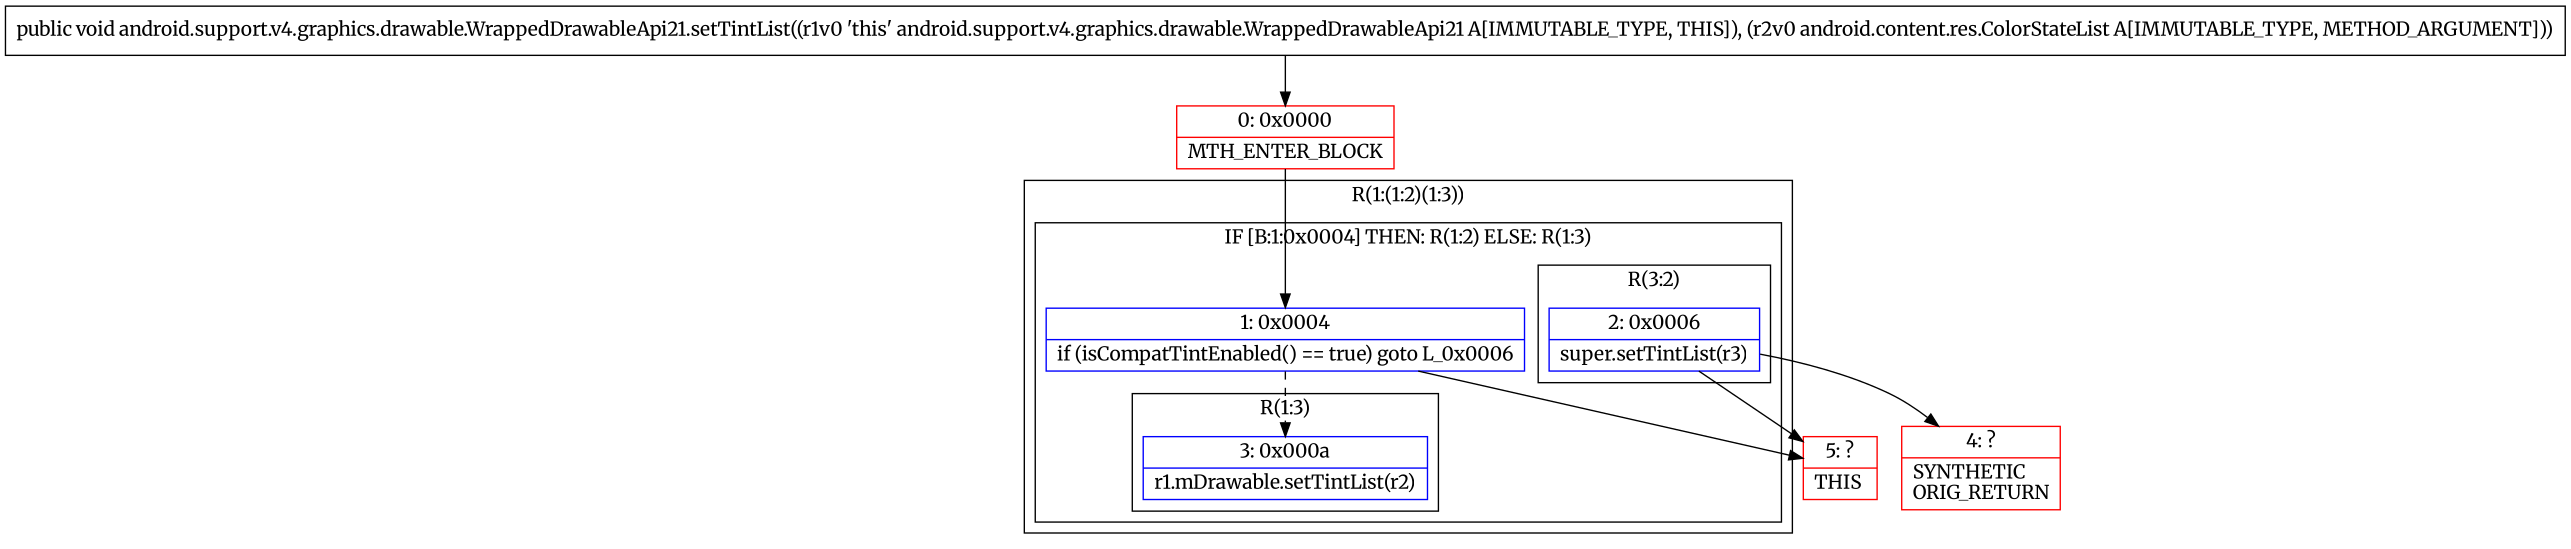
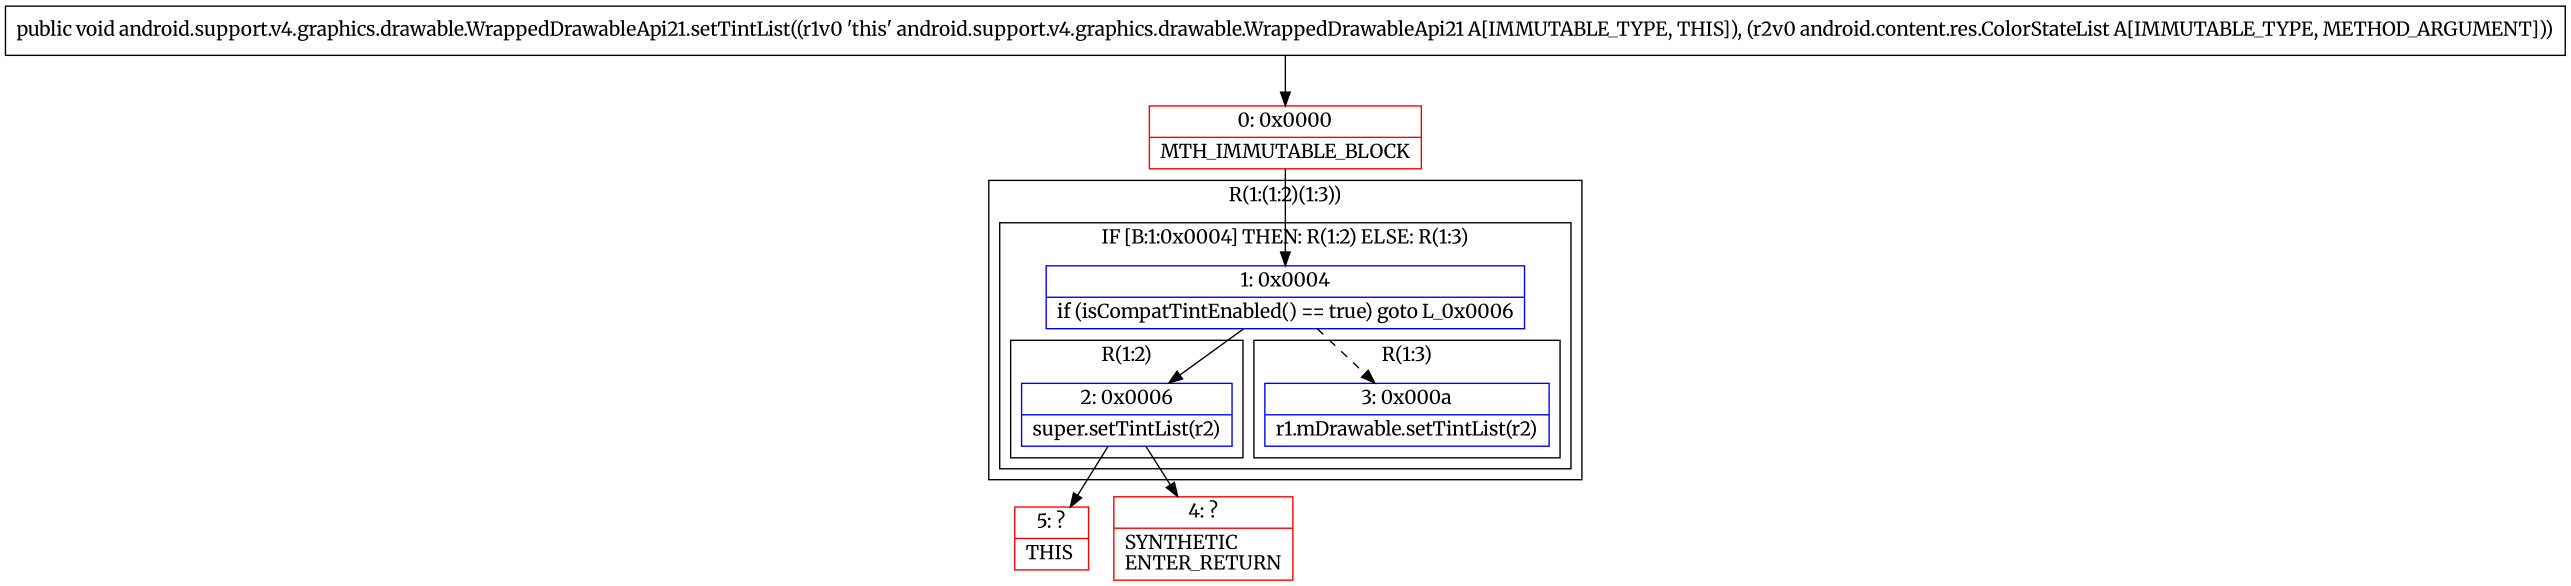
(1285, 152) -> (1285, 152)
(1654, 281) -> (1127, 356)
(1654, 355) -> (1127, 430)
(1604, 413) -> (1212, 352)
(1981, 493) -> (1203, 564)
